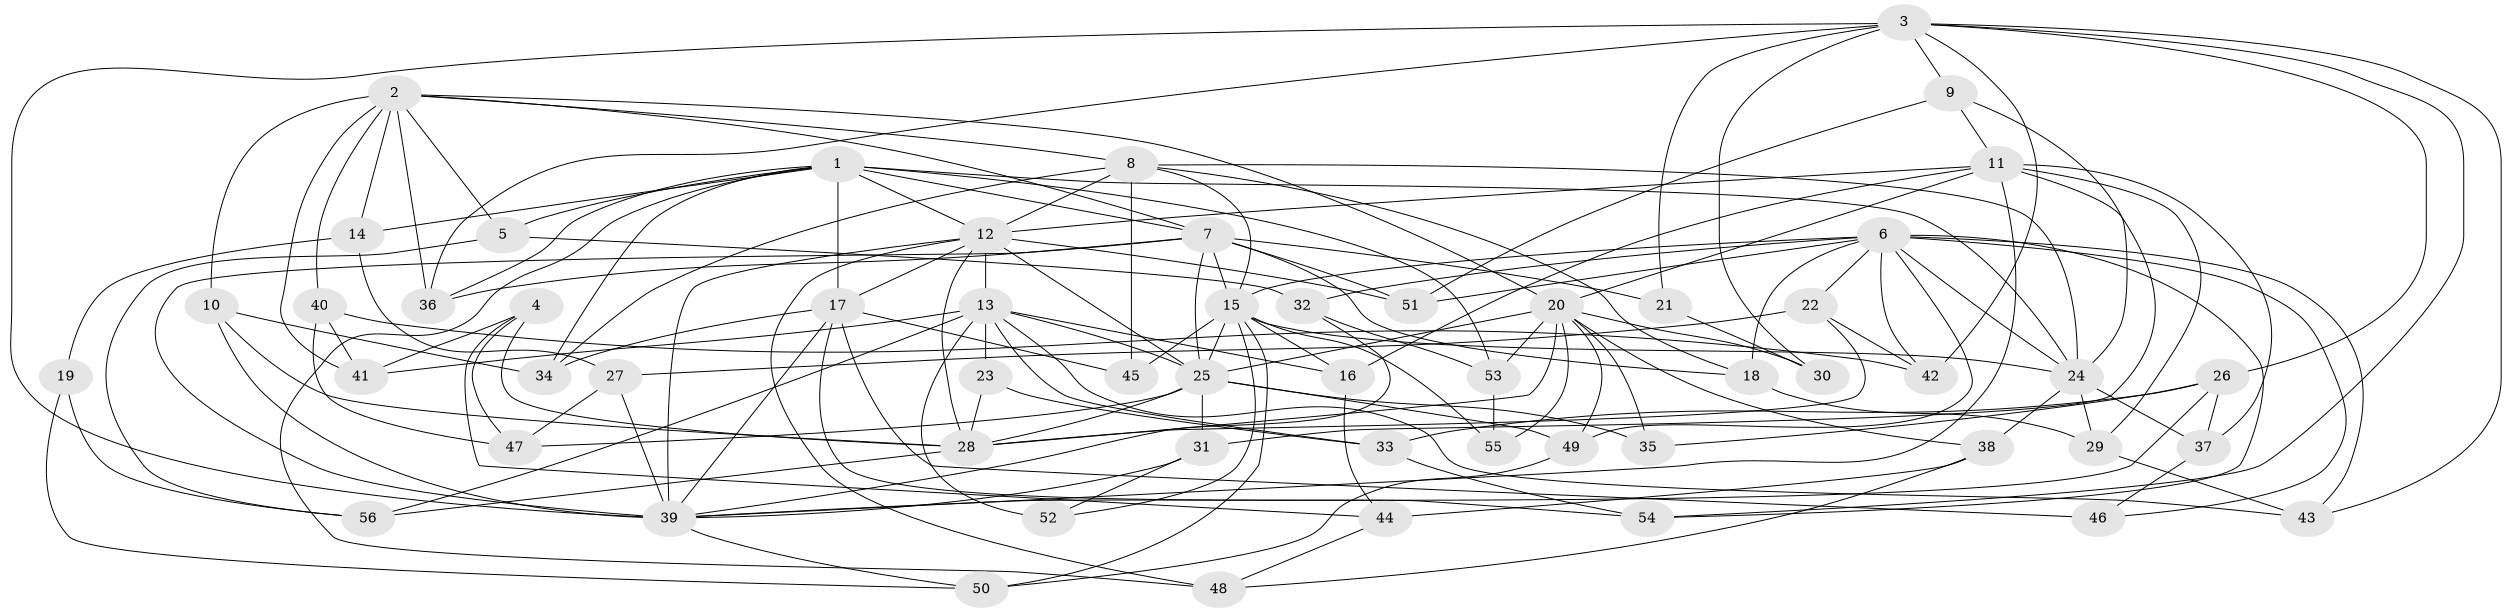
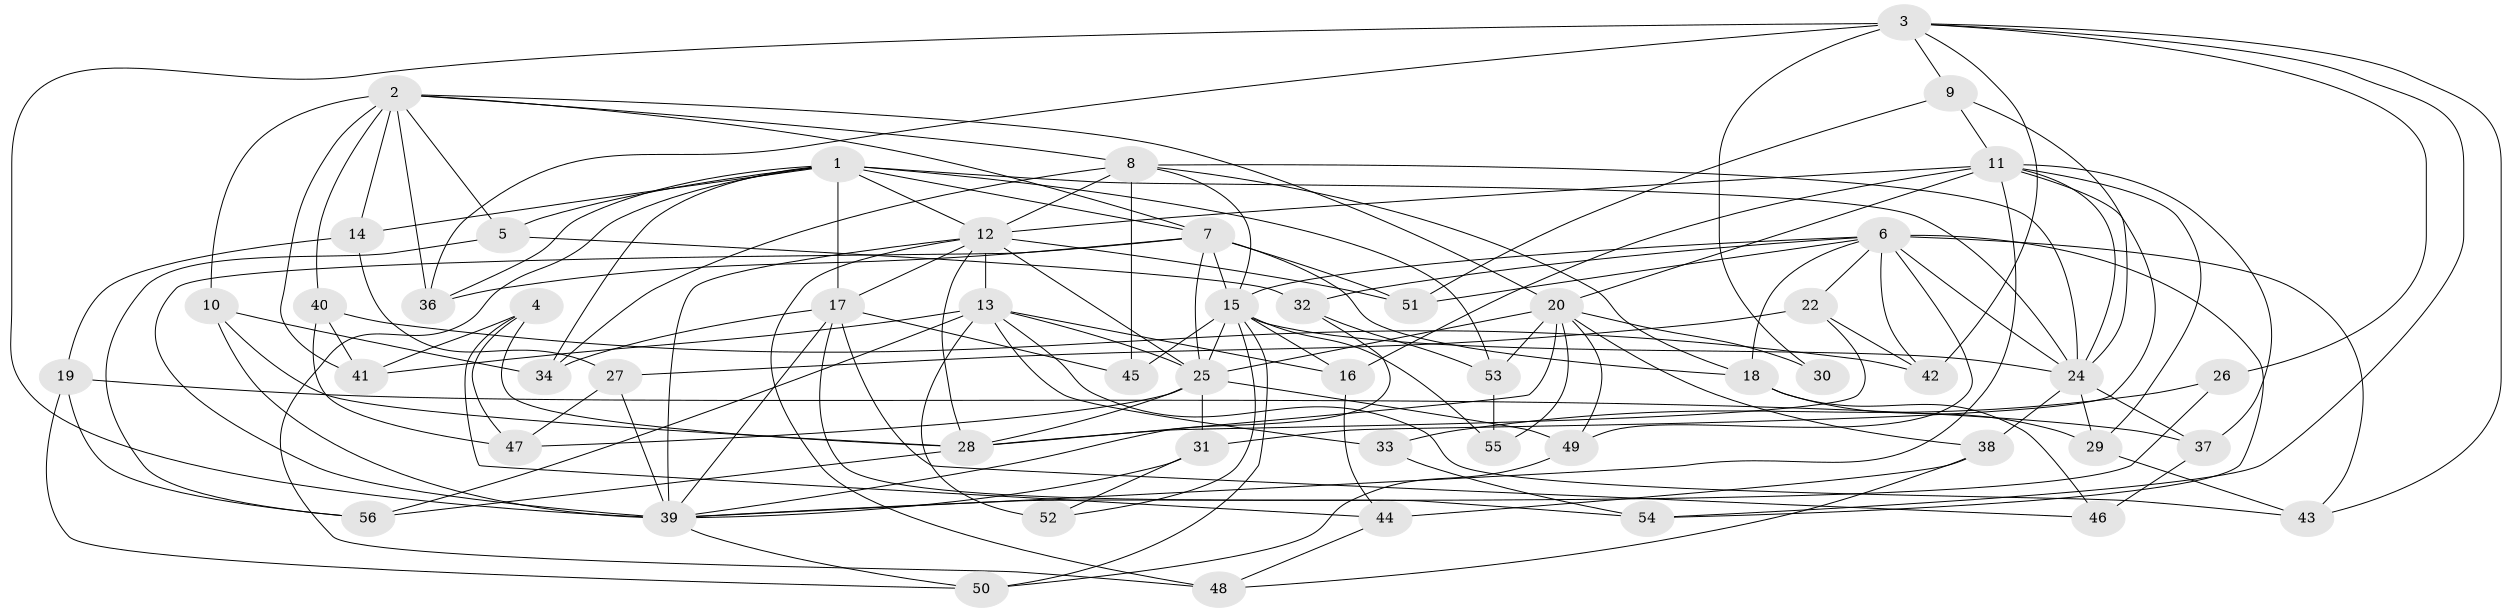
none -> (2113, 242)
(1665, 306) -> none
(2290, 308) -> (1938, 405)
(986, 377) -> none
(2213, 412) -> (1189, 400)
(1648, 448) -> none
